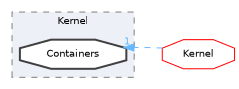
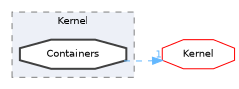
(148, 48) -> (140, 61)
